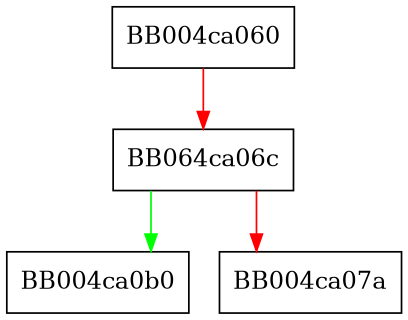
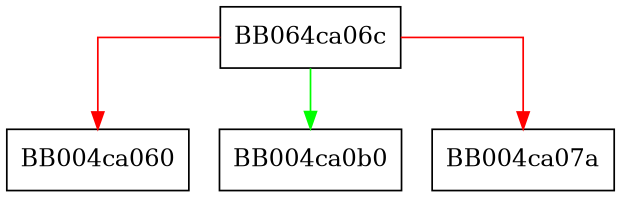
(203, 90) -> (122, 37)
